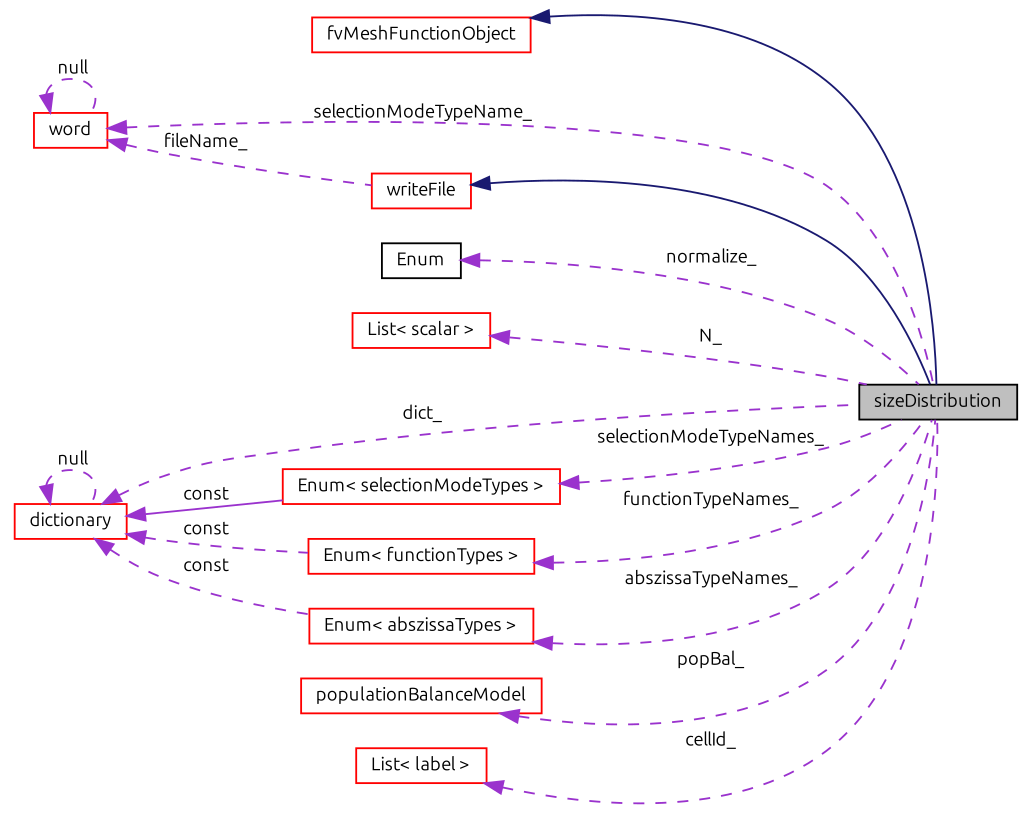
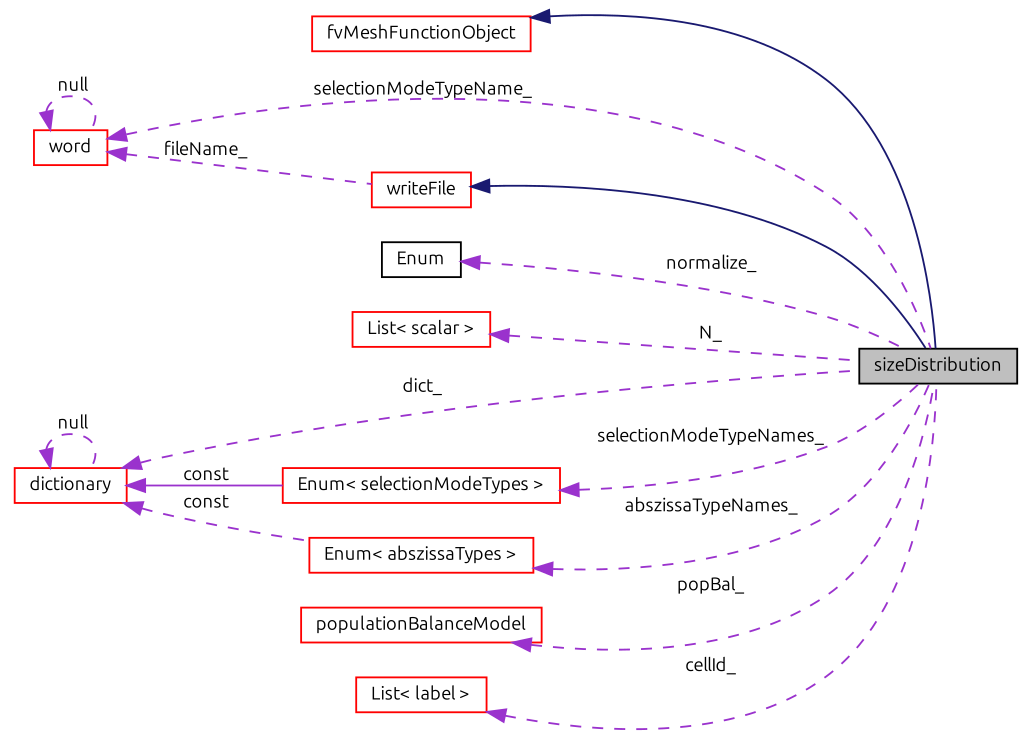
(421, 556) -> none
